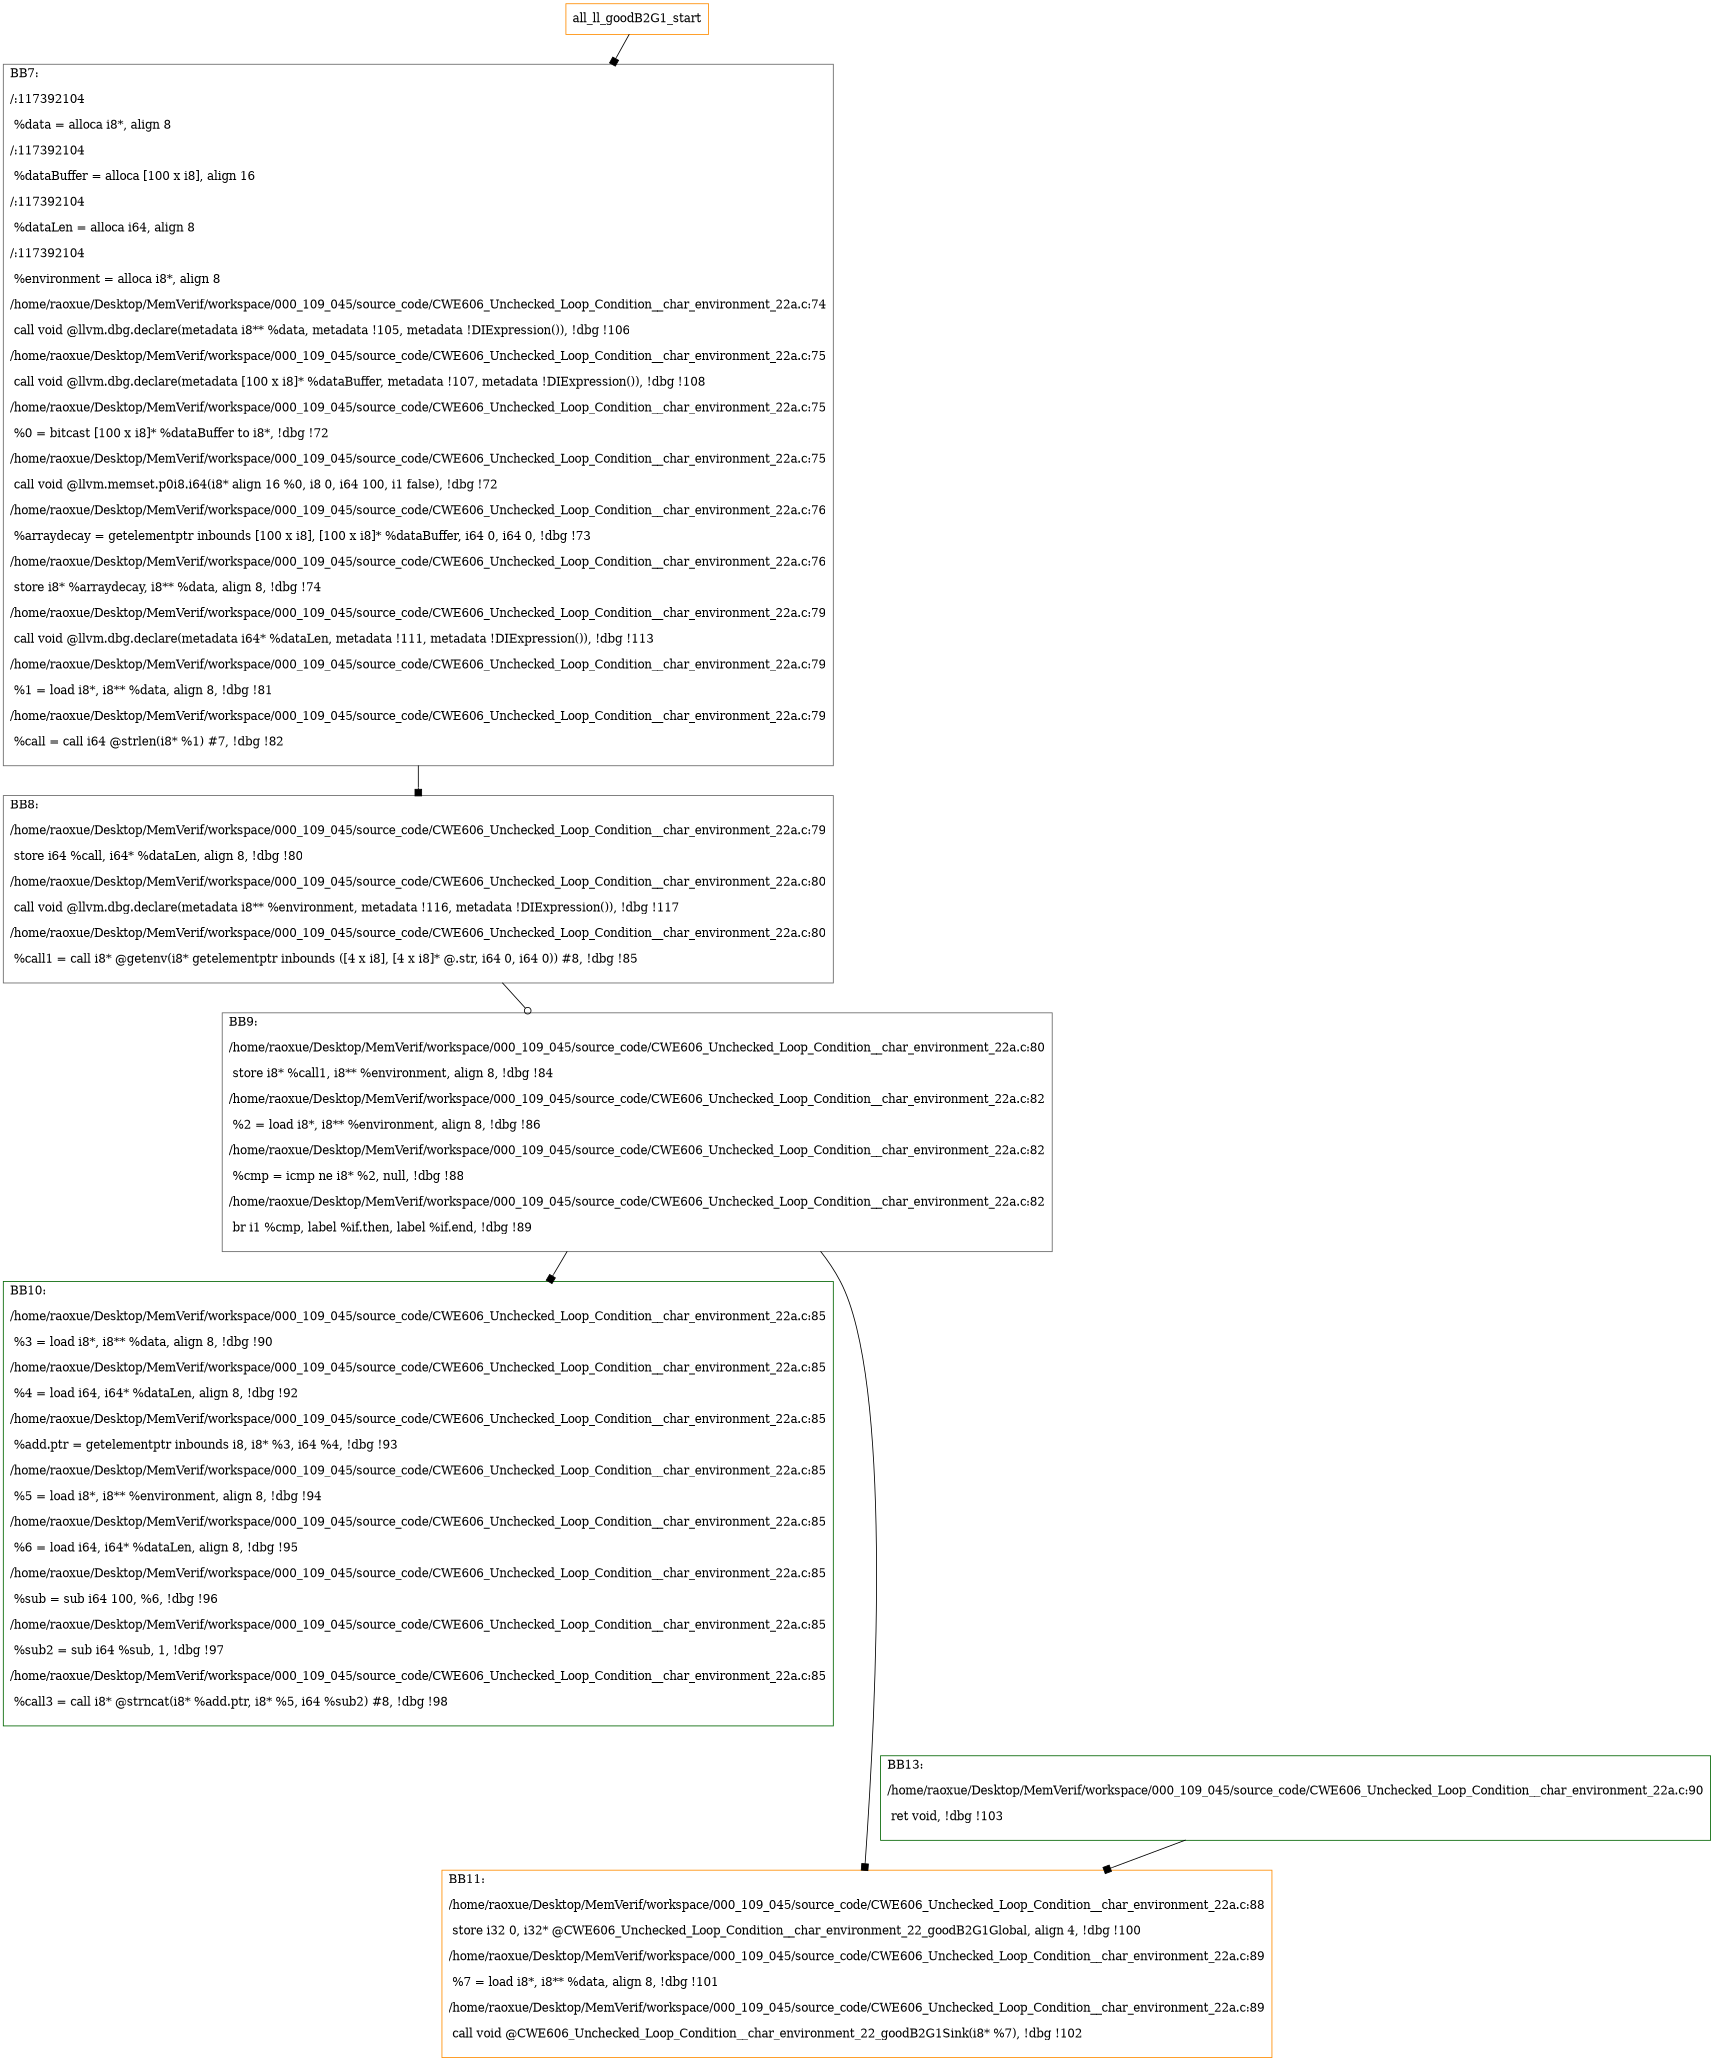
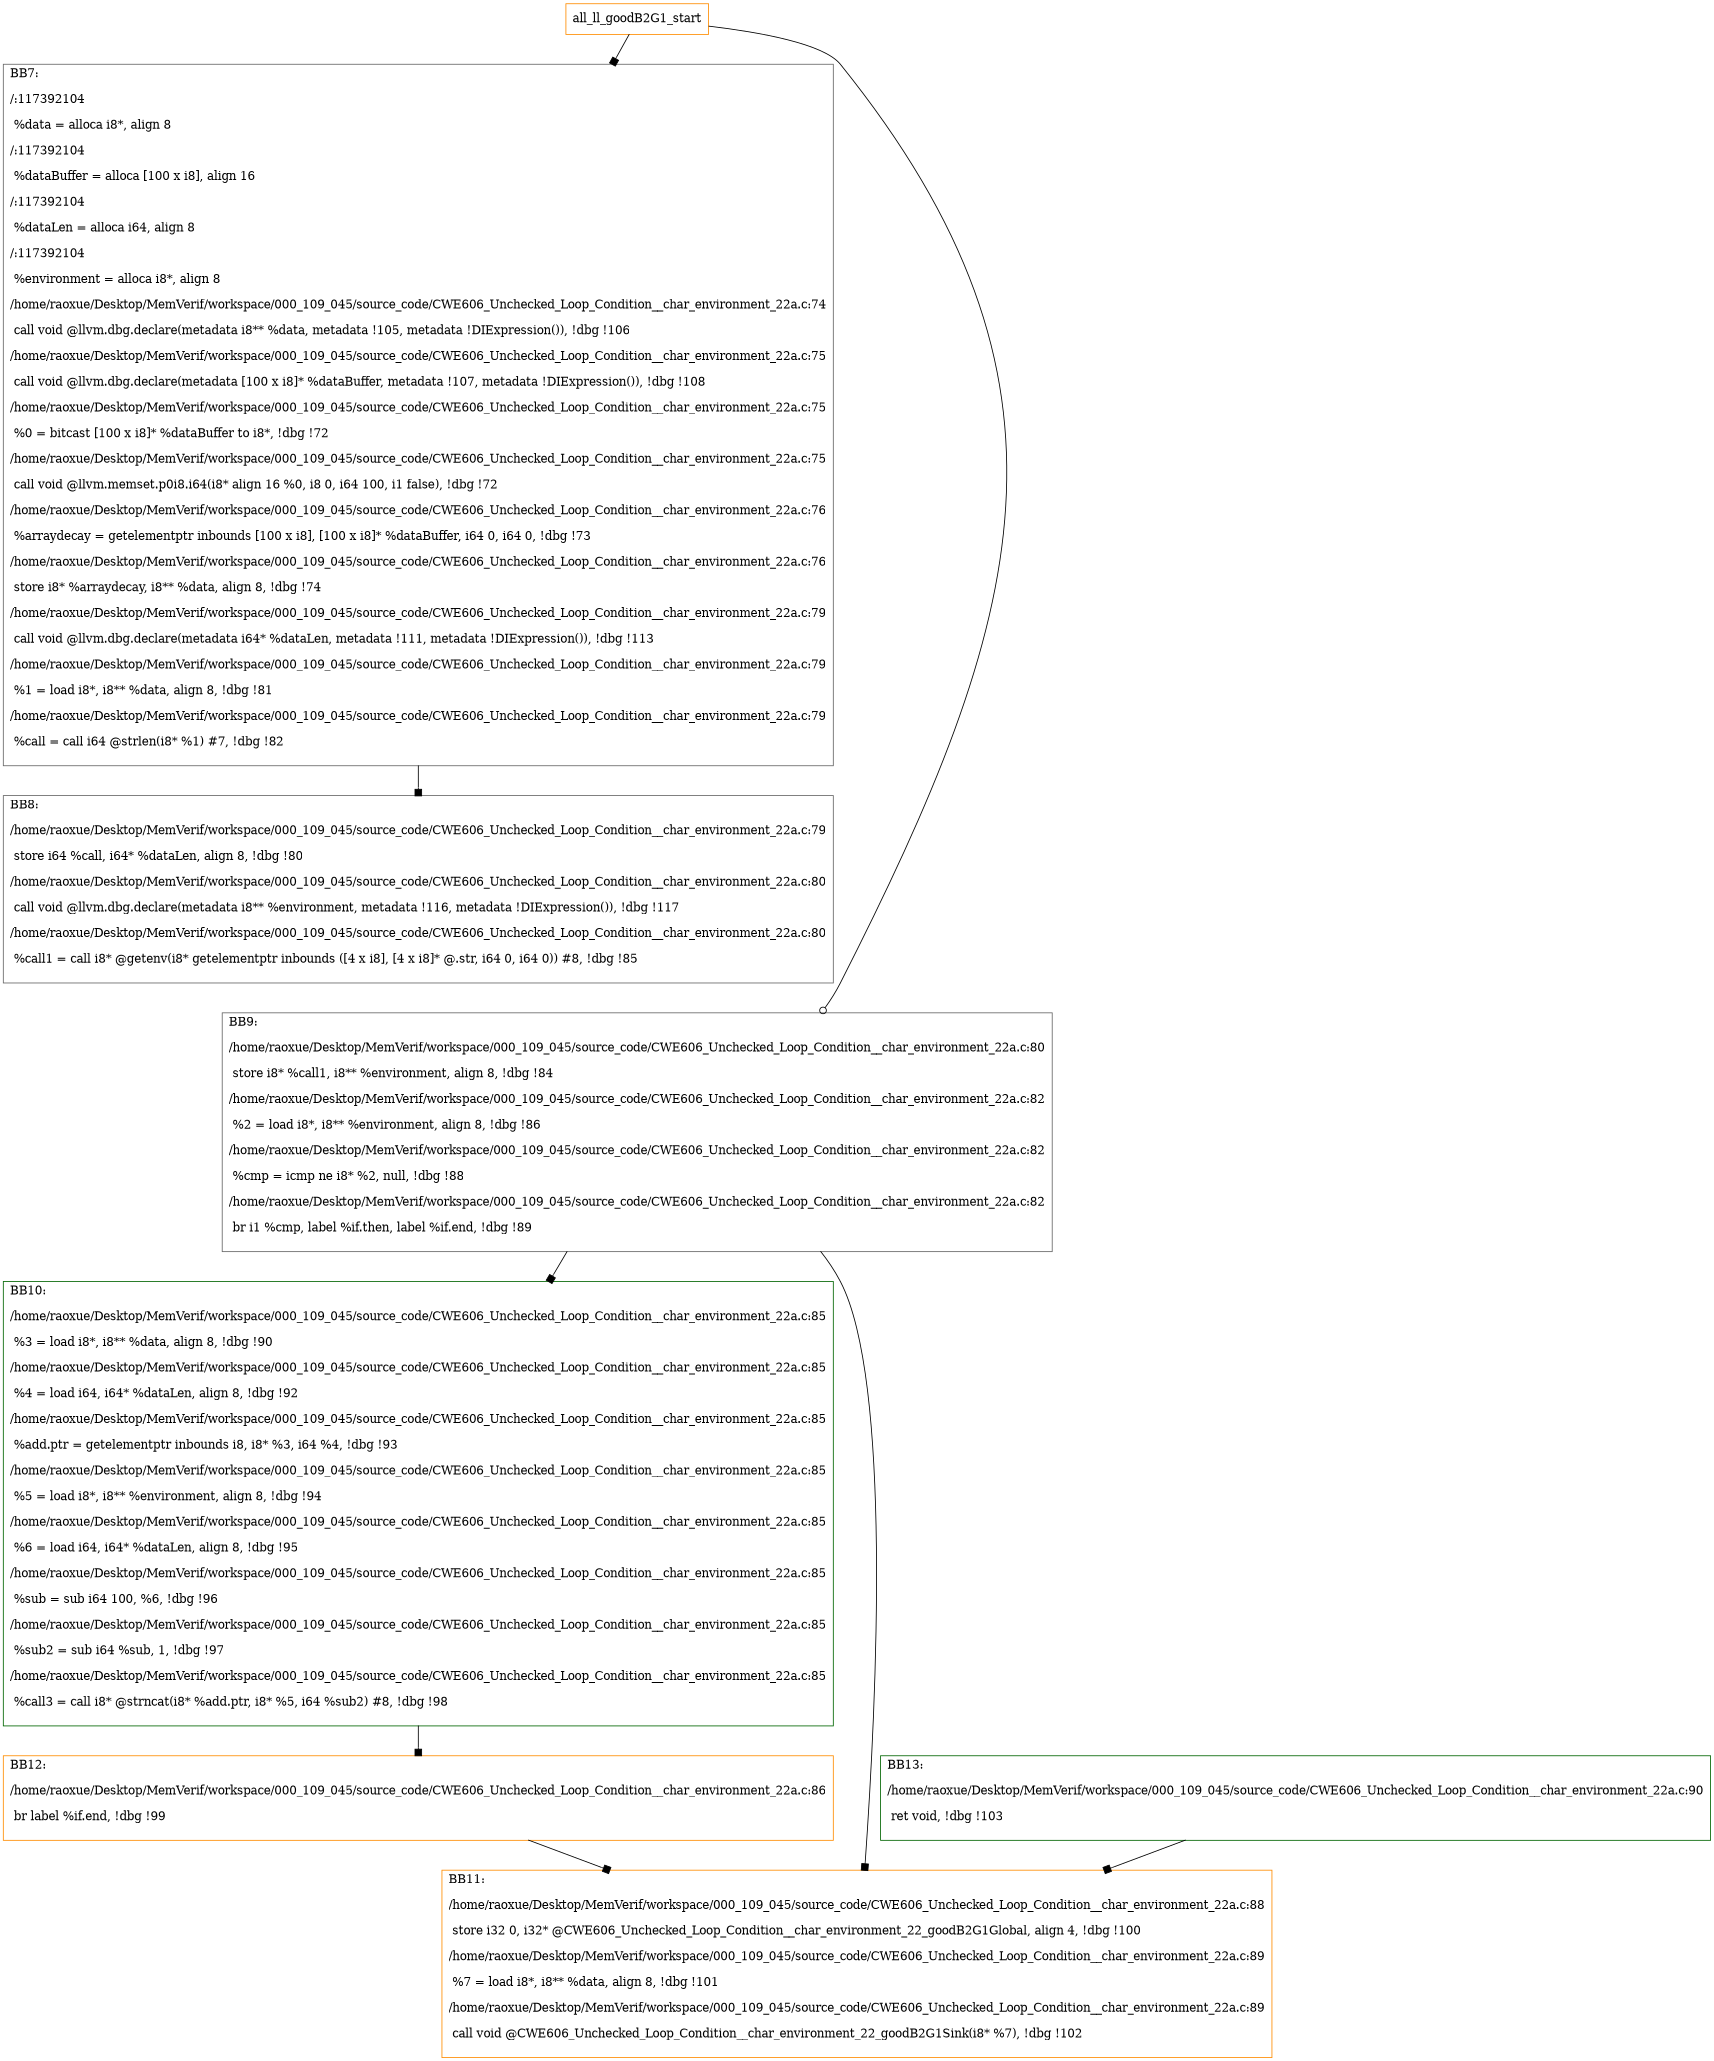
(514, 995) -> (1004, 464)
none -> (418, 1798)
